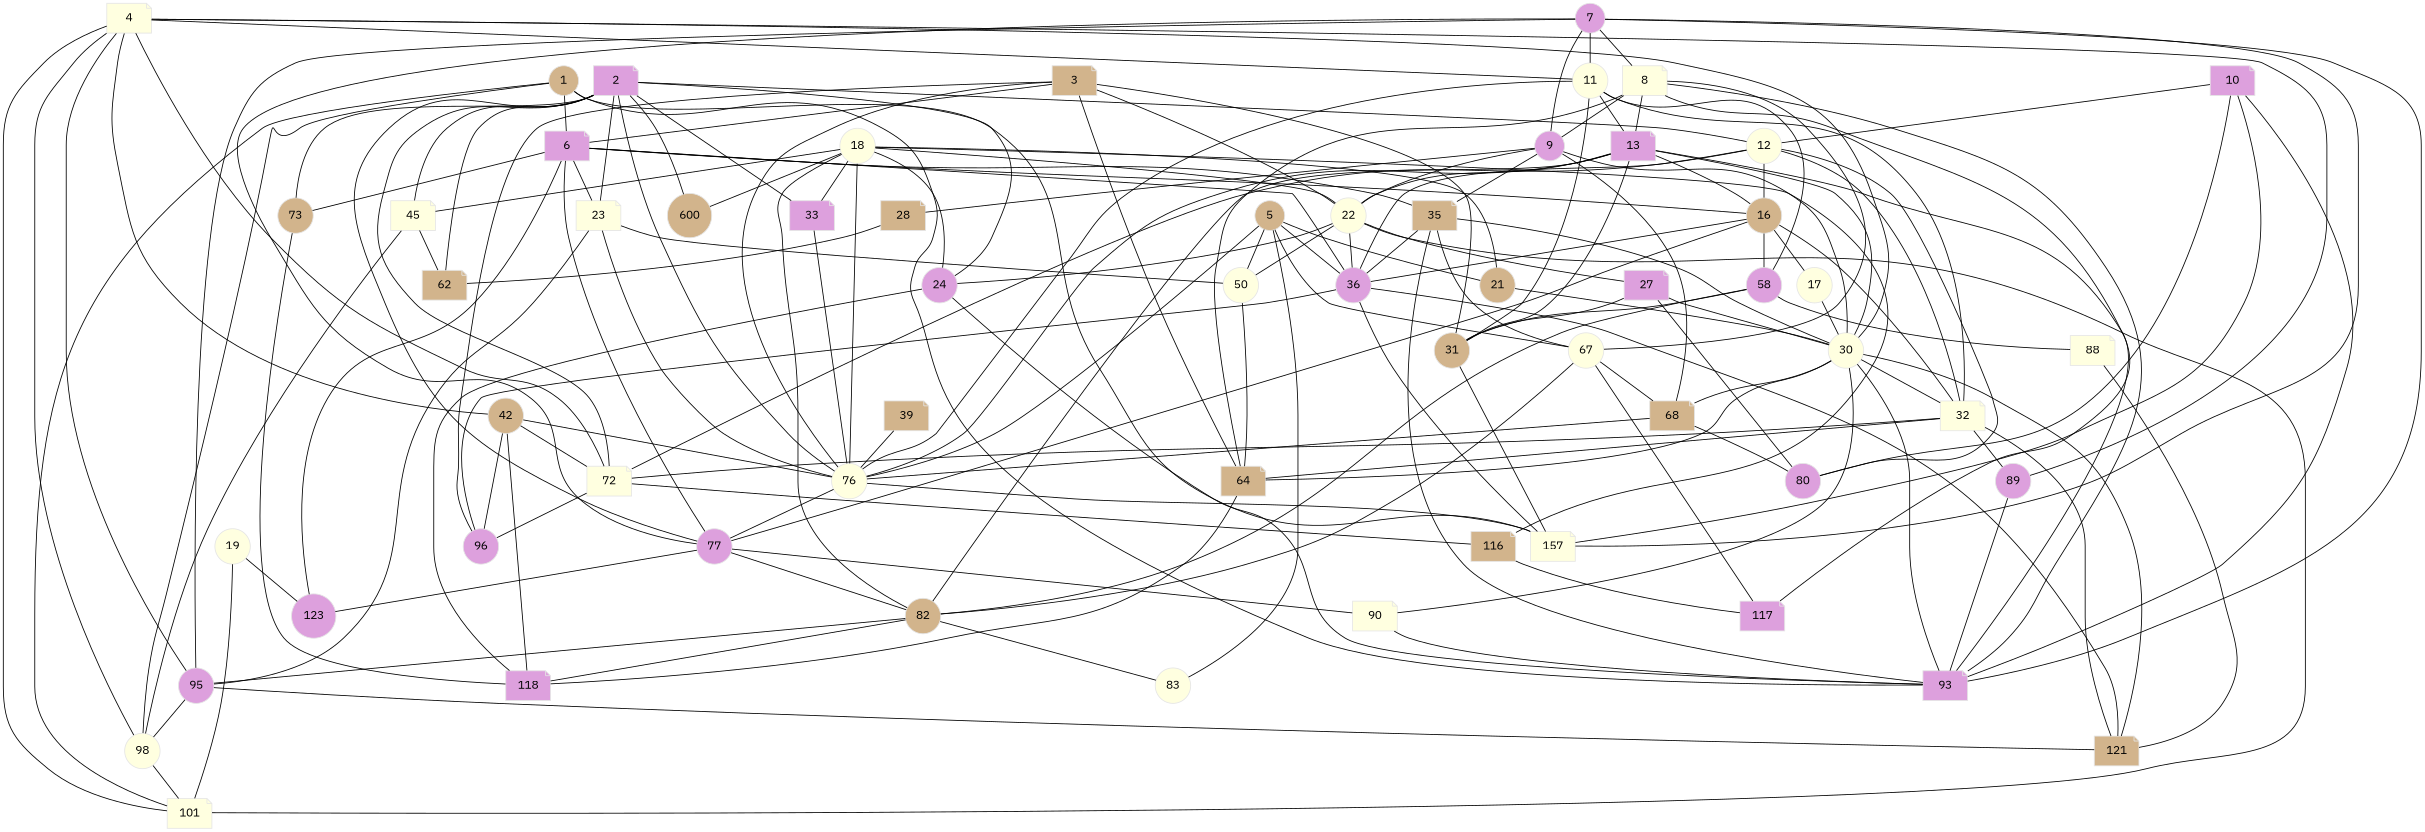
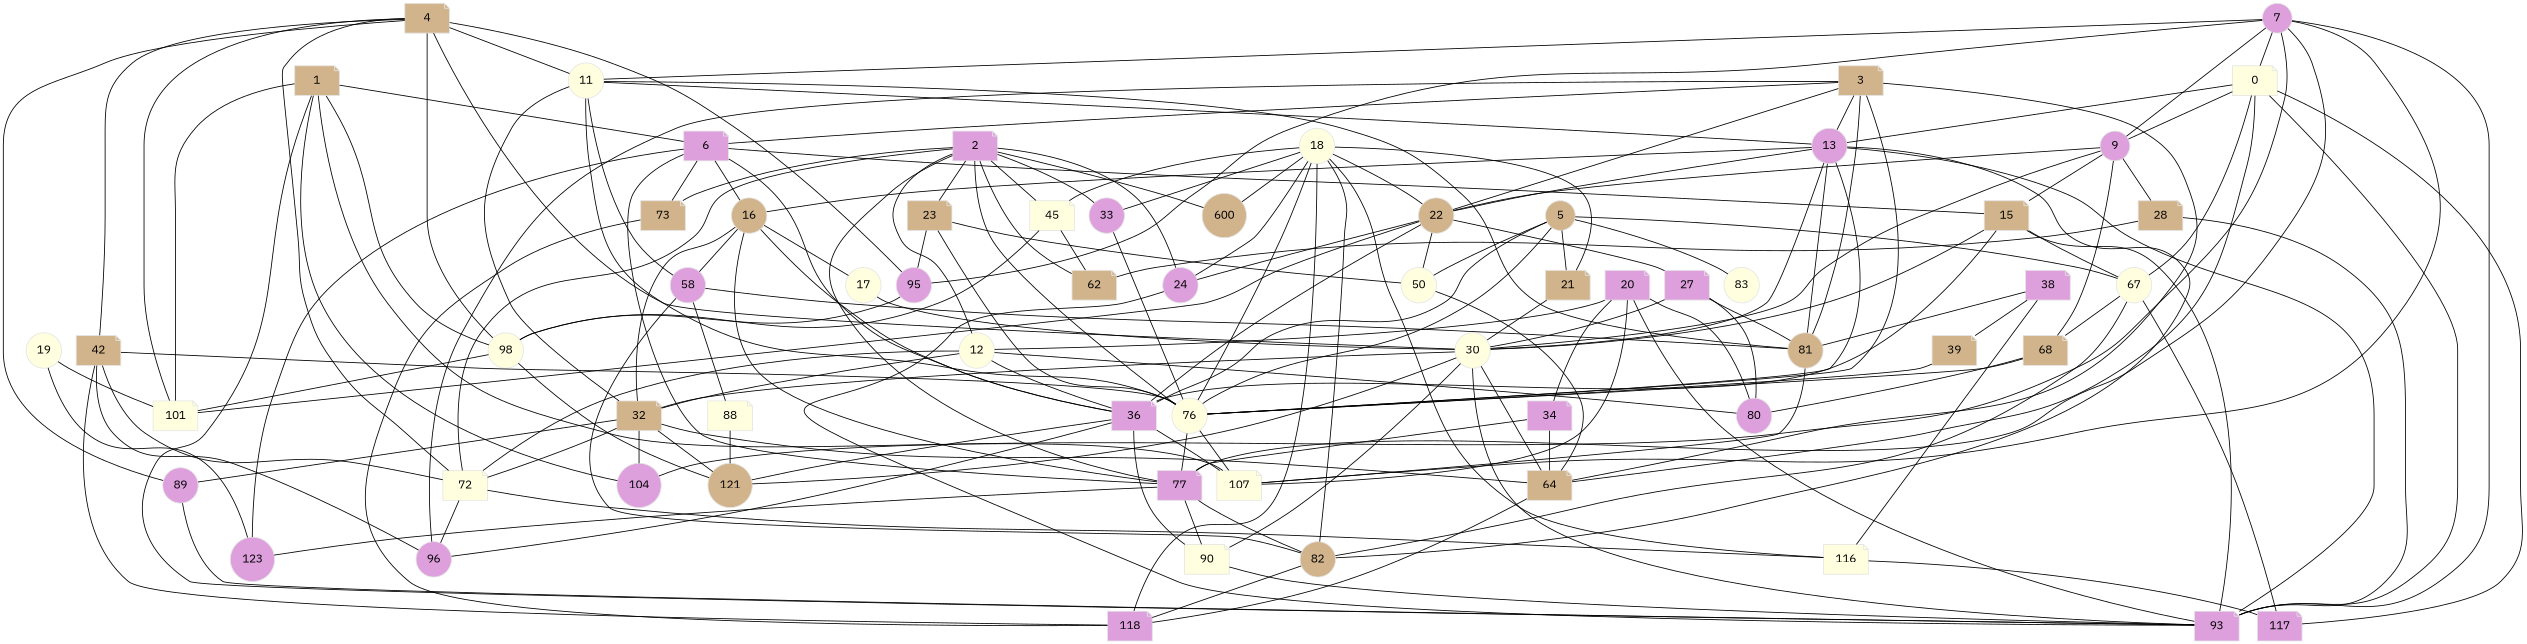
(129, 18) -> (427, 18)
(564, 81) -> (317, 81)
(1645, 81) -> (2255, 81)
(2233, 81) -> (1627, 285)
none -> (1845, 113)
(1633, 146) -> (1829, 146)
(583, 181) -> none
(1764, 181) -> none
(296, 216) -> (663, 216)
(598, 216) -> (930, 216)
(812, 216) -> (1107, 216)
(1348, 216) -> (1436, 216)
(1435, 216) -> (2007, 216)
(1353, 285) -> (1134, 416)
(1497, 285) -> (1568, 285)
none -> (2048, 285)
(1452, 351) -> (1805, 351)
(559, 364) -> (1297, 431)
(1742, 387) -> none
none -> (2405, 409)
(506, 416) -> (99, 351)
none -> (1550, 416)
(1963, 416) -> (639, 416)
none -> (639, 485)
none -> (1144, 495)
(714, 546) -> (1180, 485)
(1493, 546) -> (1846, 559)
(1553, 546) -> (1239, 485)
(560, 651) -> none
(1048, 651) -> none
(1154, 727) -> (626, 443)
(2117, 751) -> (730, 485)
